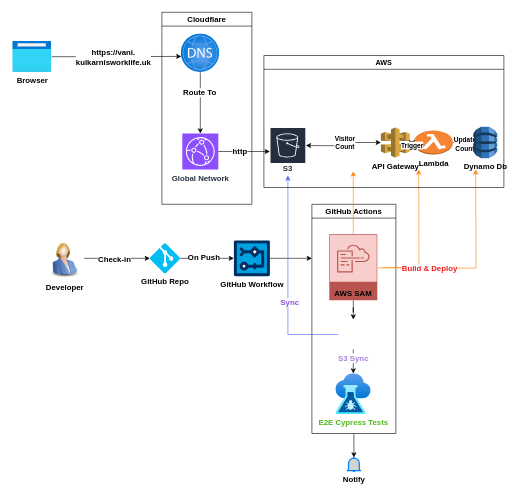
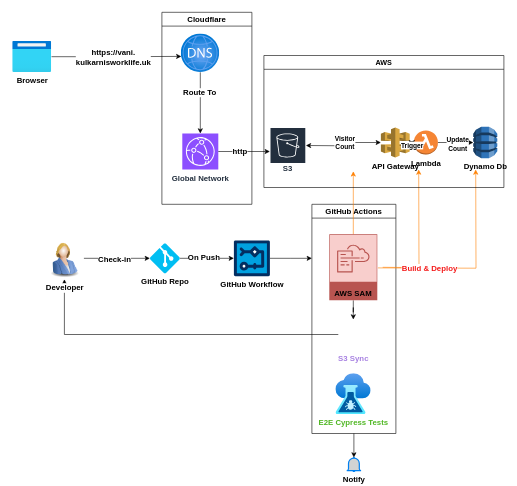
(433, 143) -> (426, 143)
(288, 304) -> none
(353, 368) -> (149, 335)
